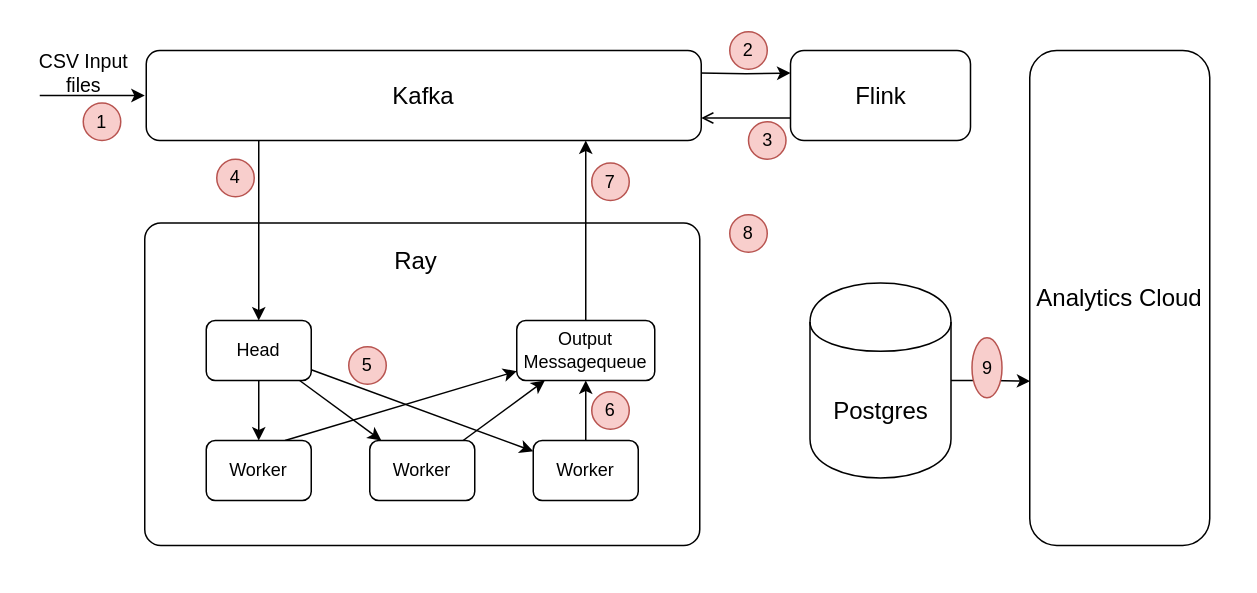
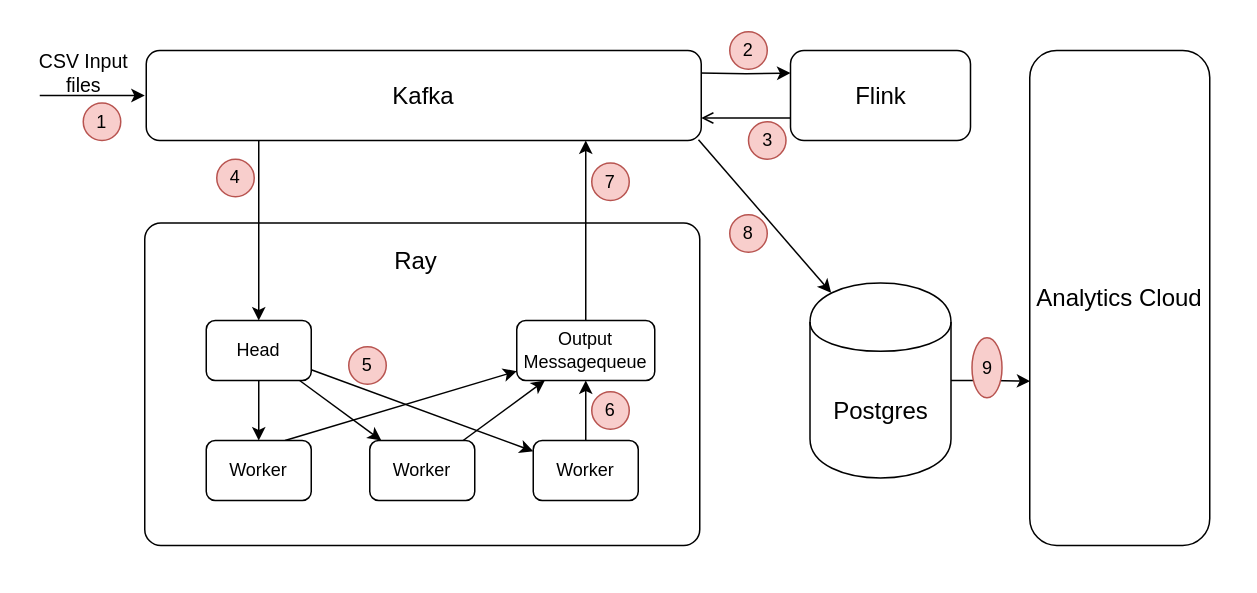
none -> (761, 212)
